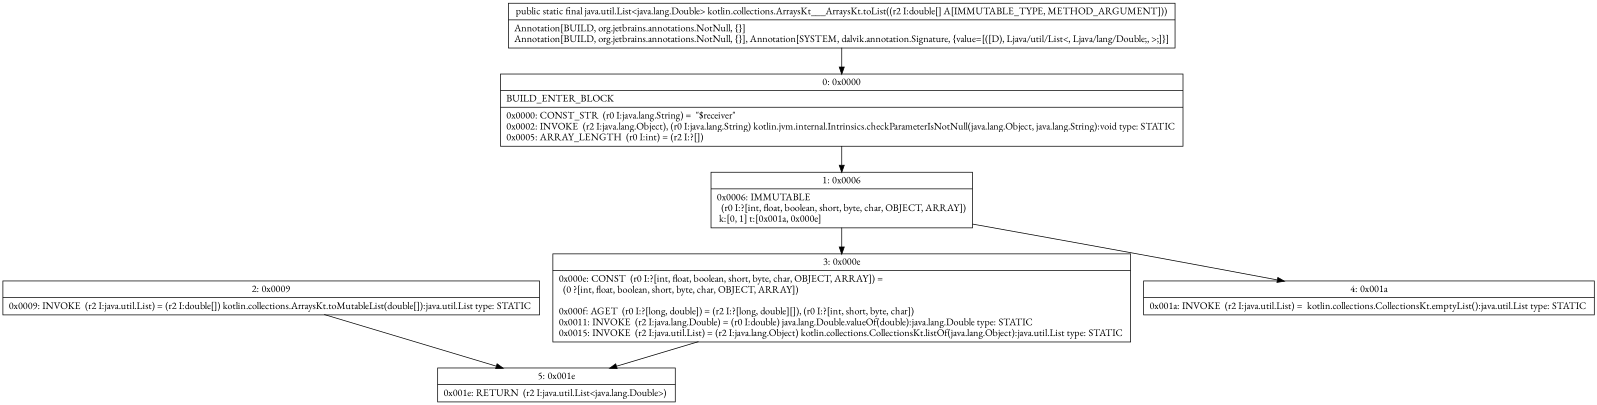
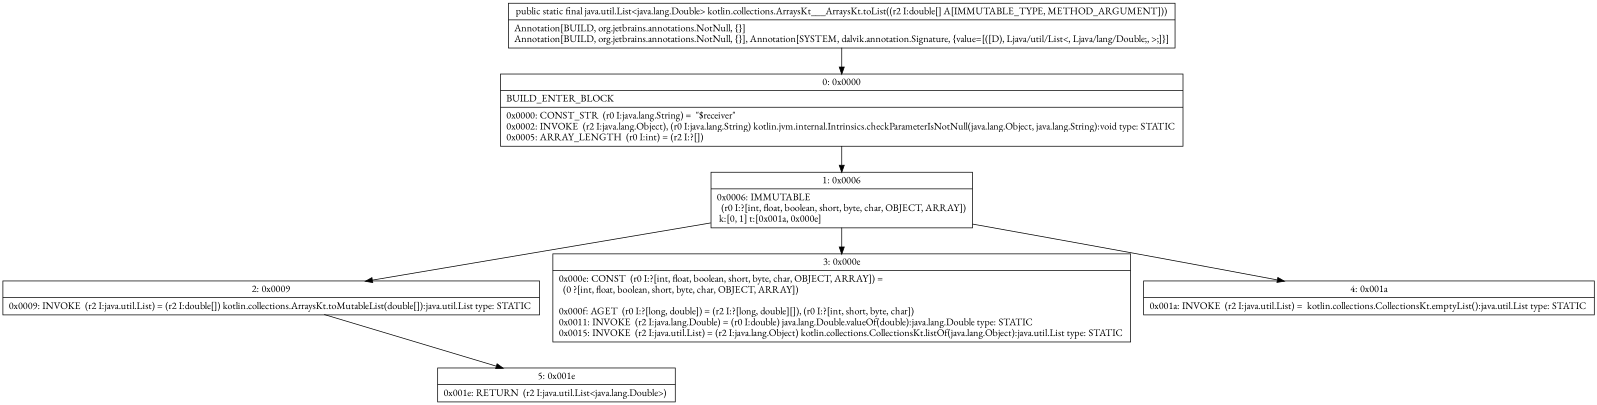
none -> (542, 251)
(657, 354) -> none
